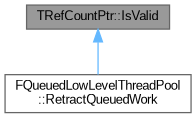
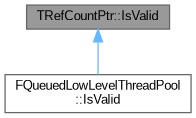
(98, 94) -> (98, 94)
